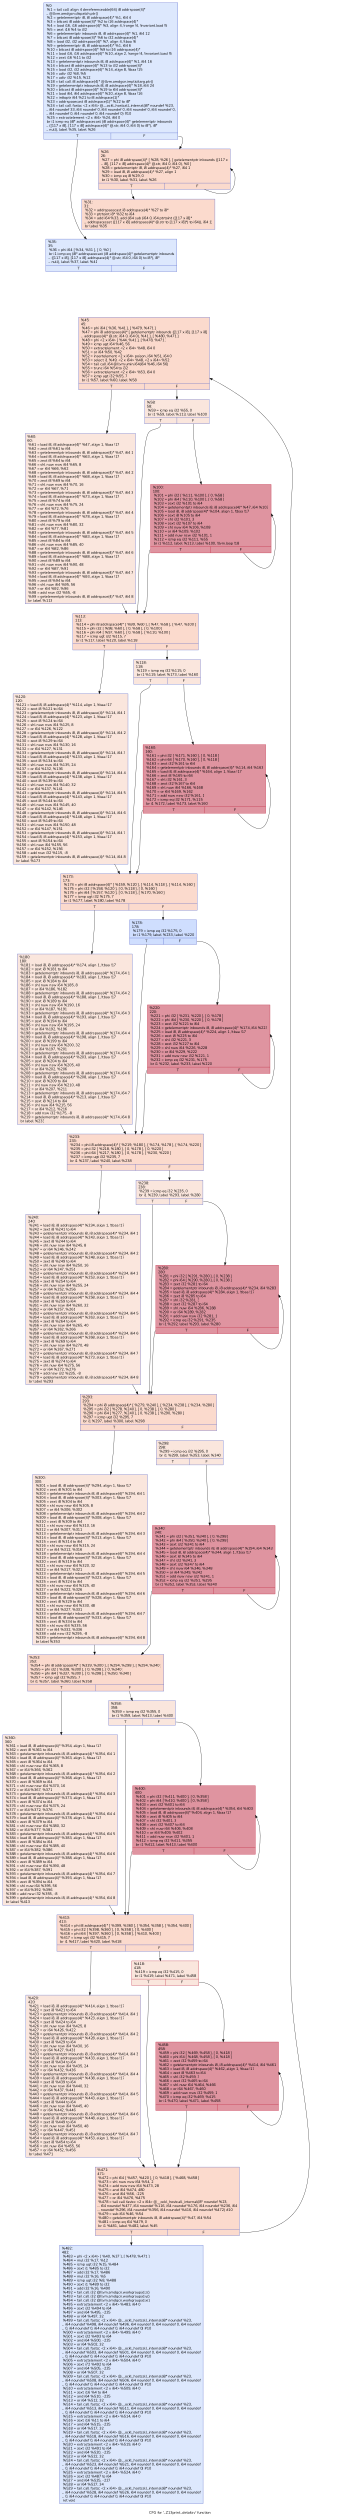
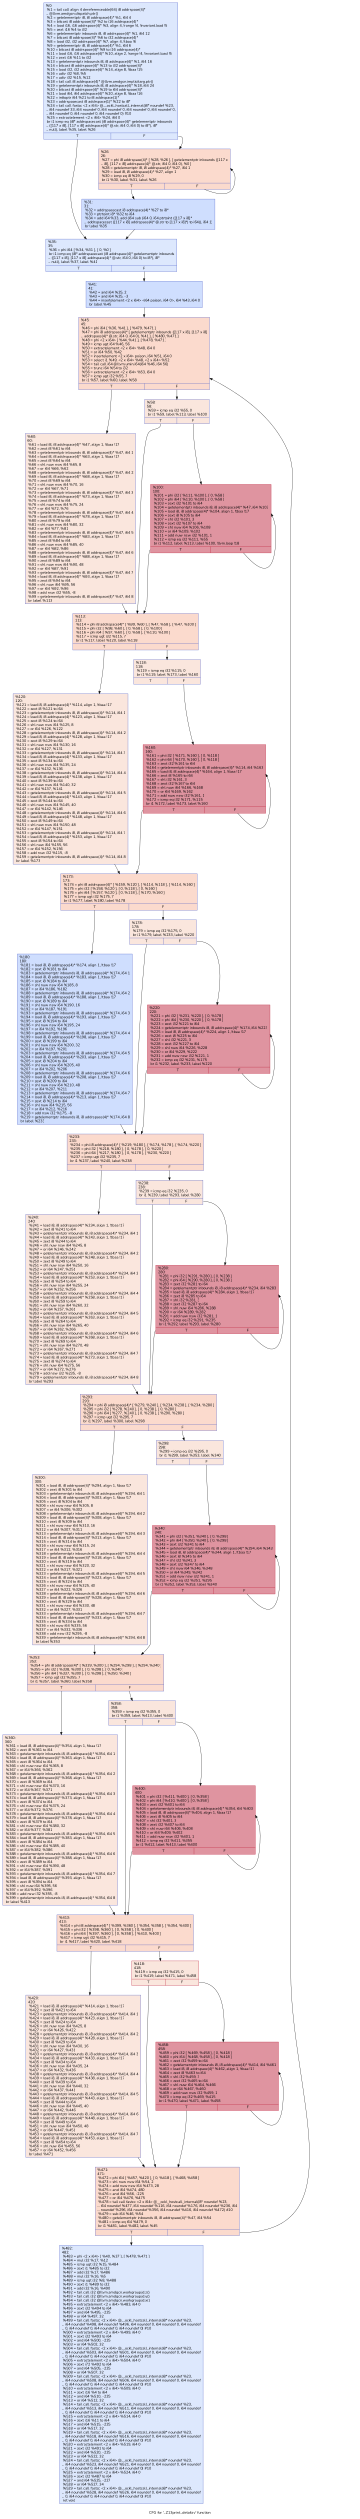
(148, 214) -> (148, 214)
none -> (131, 233)
none -> (144, 294)
(136, 775) -> none
(163, 932) -> (163, 932)
(75, 1039) -> (75, 1039)
none -> (183, 1434)
